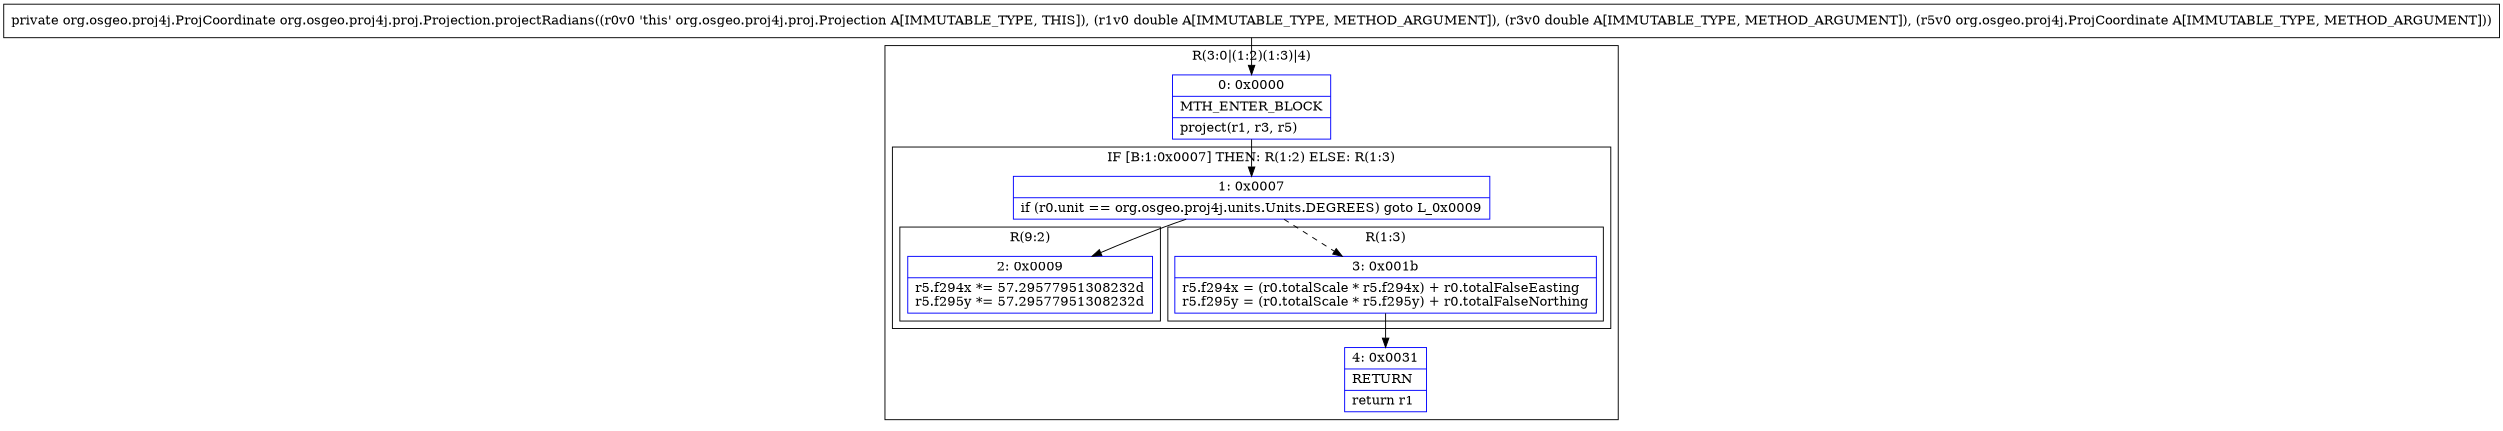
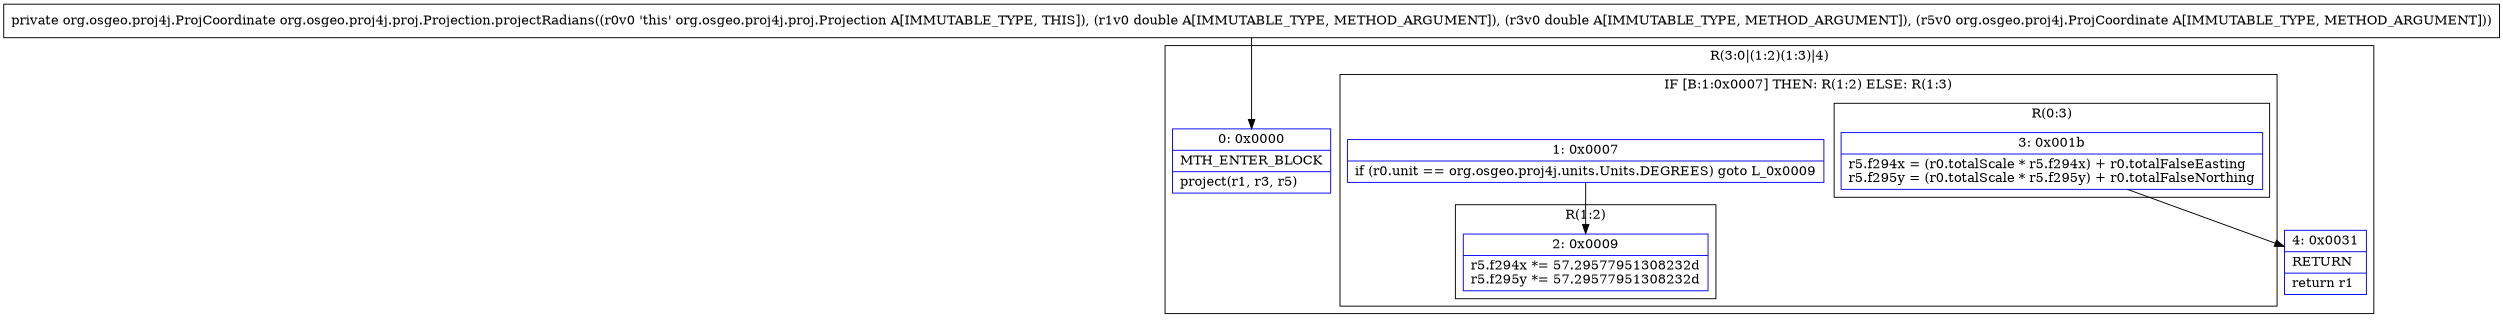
(1252, 153) -> none
(1309, 235) -> none
(1030, 238) -> (1586, 215)
(1386, 238) -> (2052, 114)
